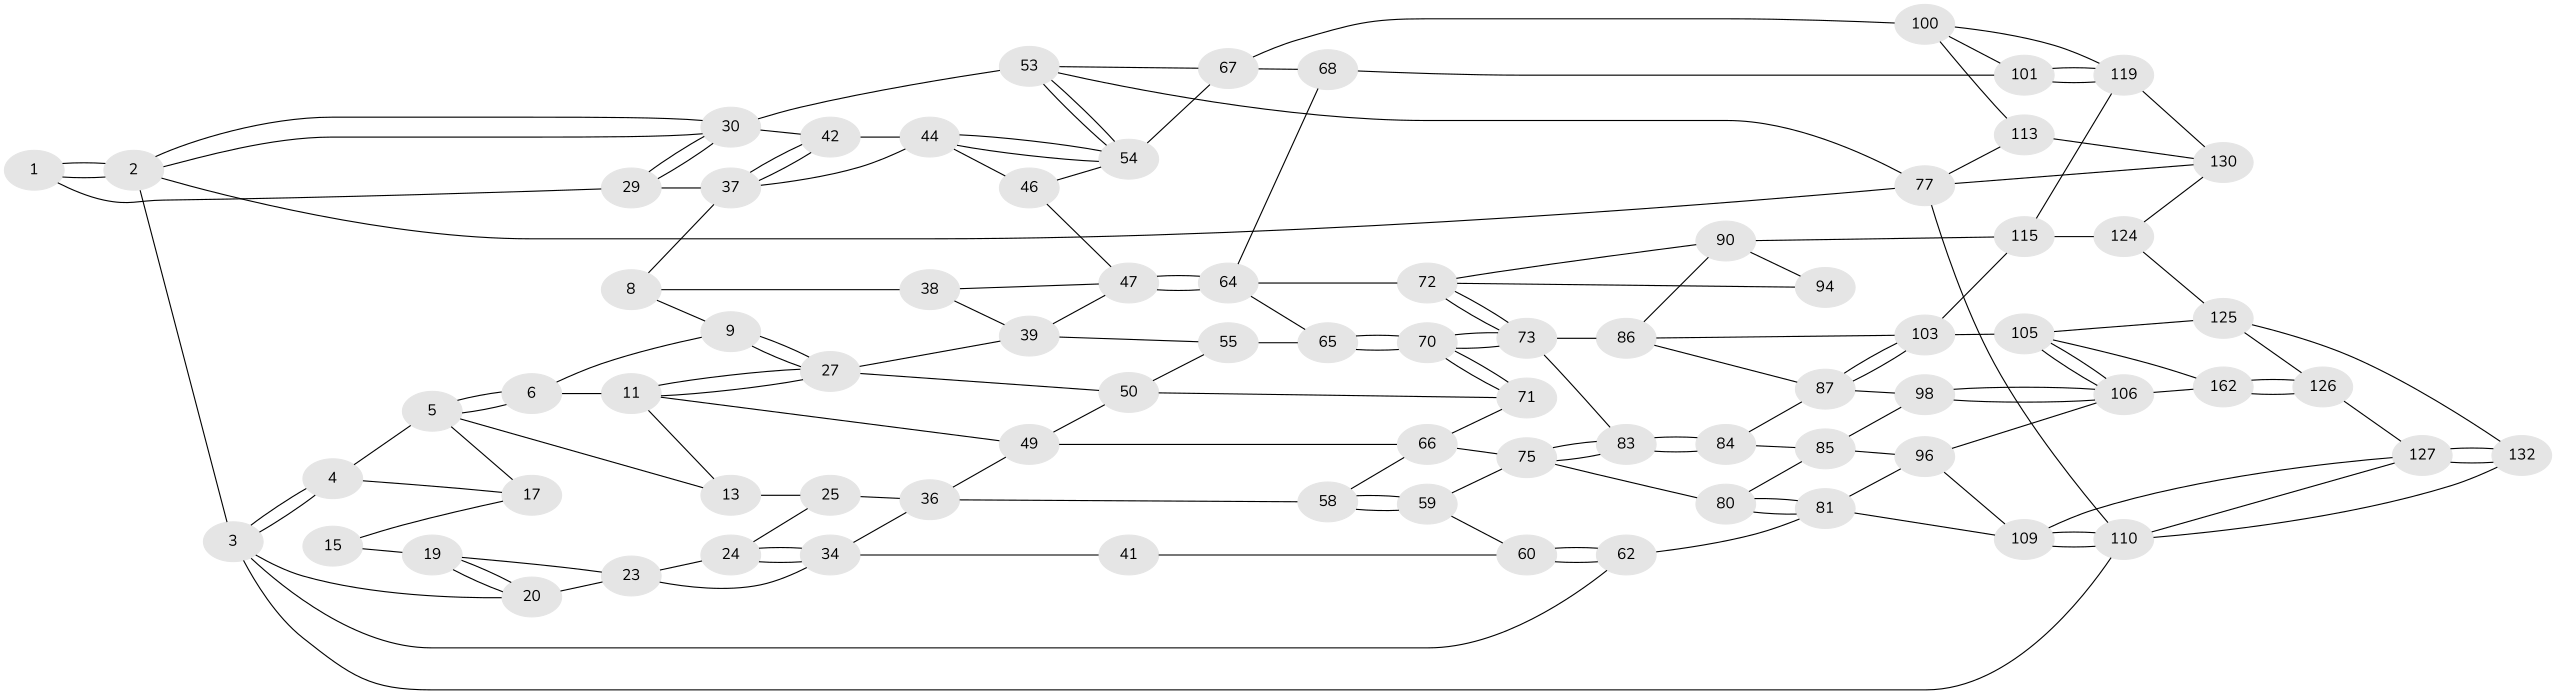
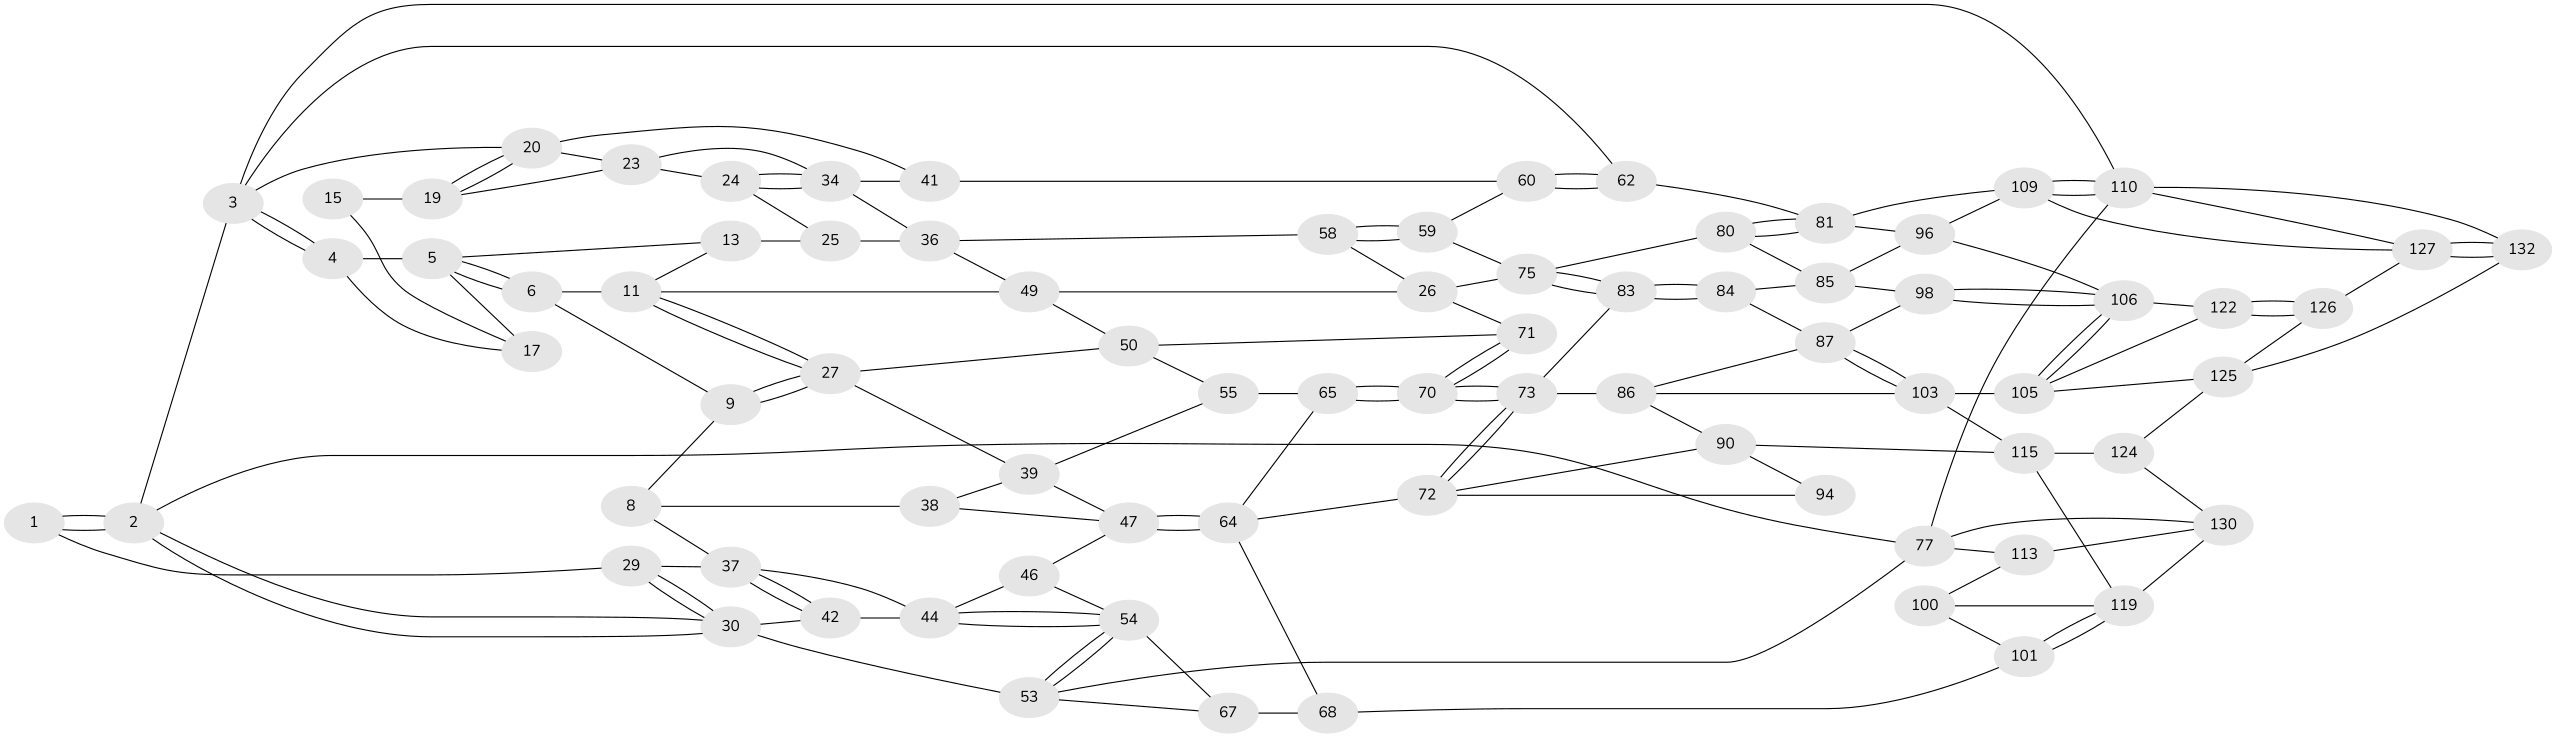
(1571, 19) -> none
none -> (735, 127)
(2223, 387) -> (2223, 308)
(1427, 444) -> (1427, 292)
